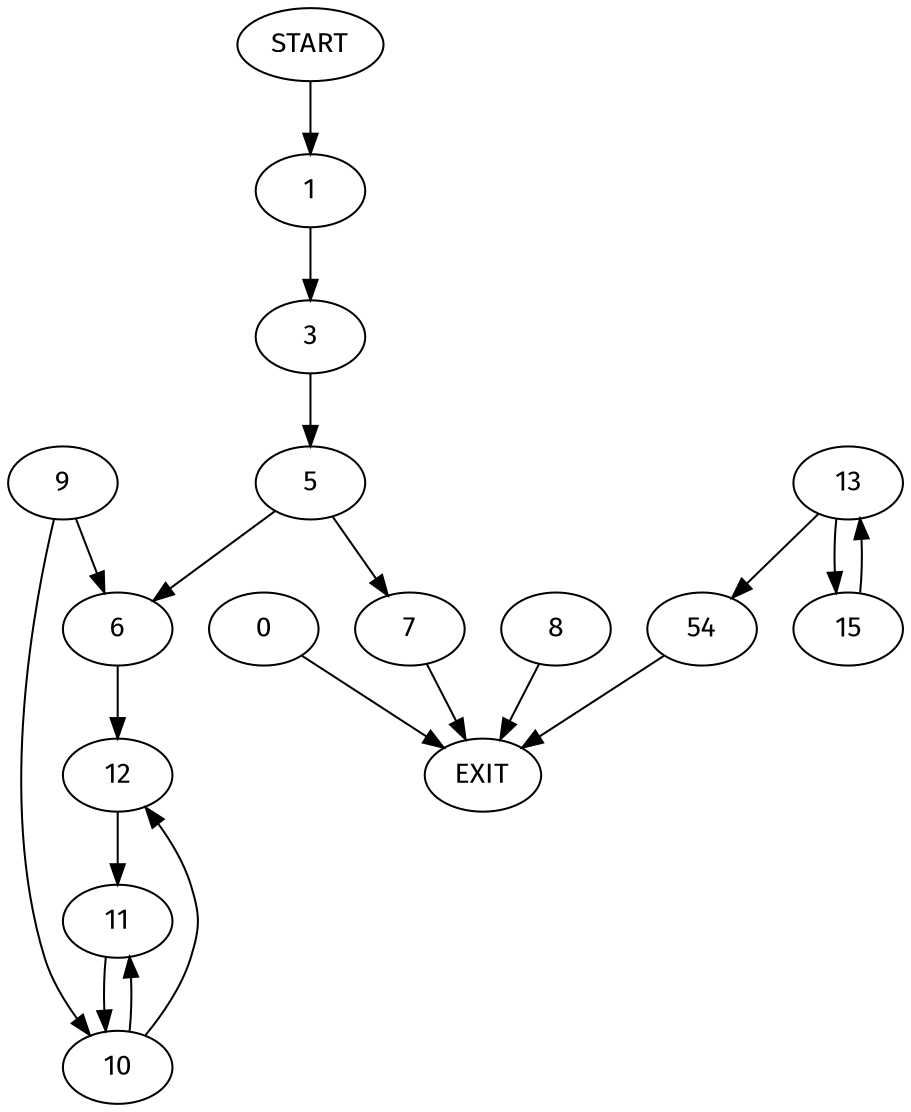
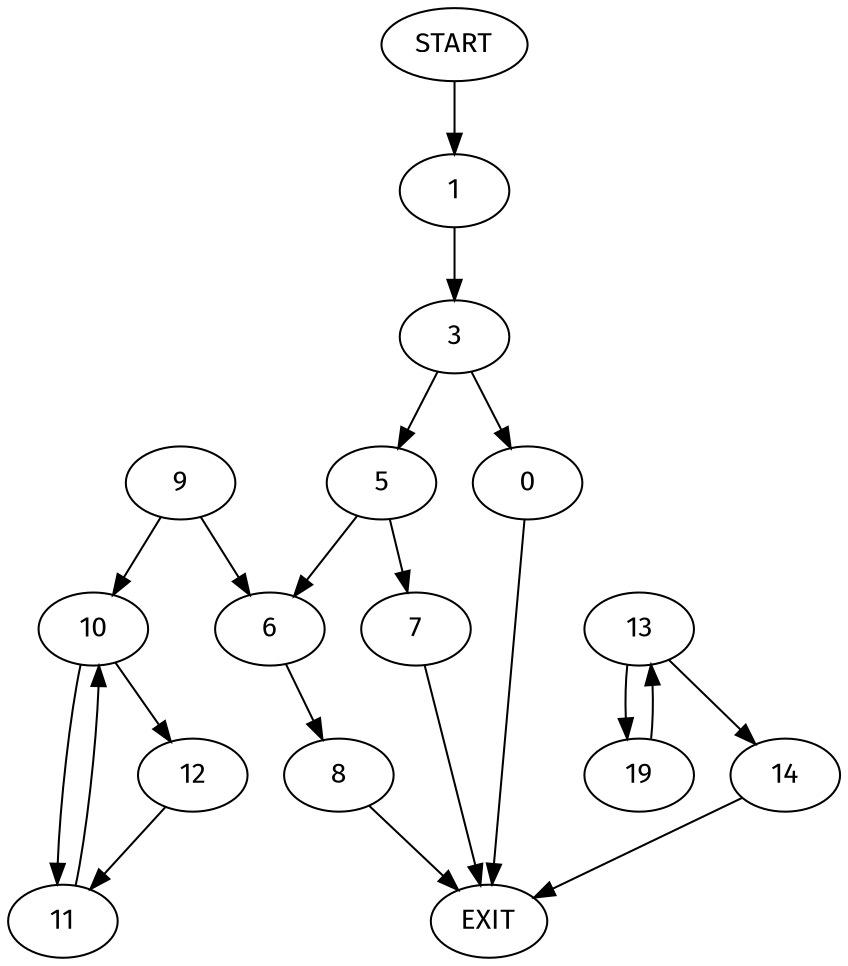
none -> (486, 401)
(702, 629) -> (785, 775)
(848, 629) -> (639, 775)
(118, 692) -> (300, 692)
